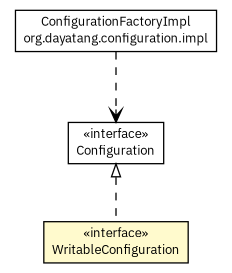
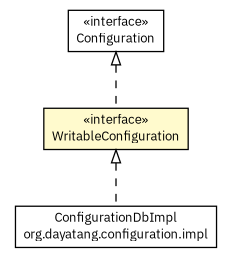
(116, 31) -> none
none -> (116, 227)
